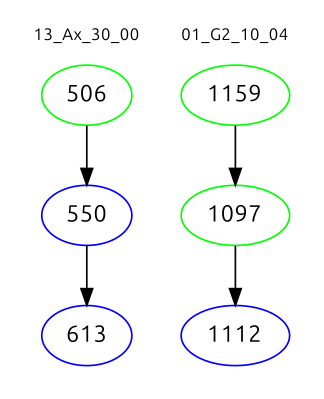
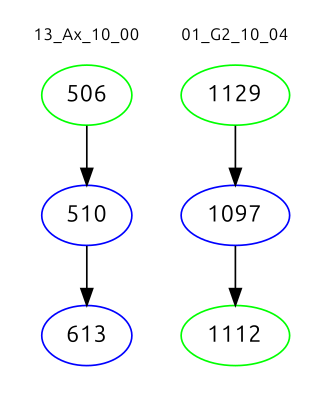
(87, 36) -> (87, 36)
(235, 95) -> (235, 95)
(87, 215) -> (87, 215)
(235, 215) -> (235, 215)
(235, 336) -> (235, 336)
